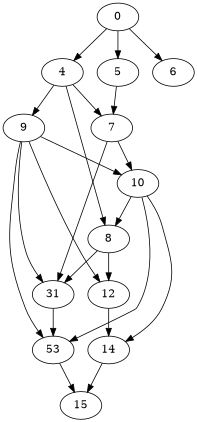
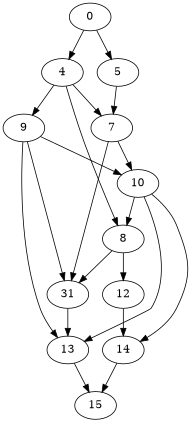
(173, 72) -> none
(59, 210) -> none
(53, 350) -> (68, 350)
